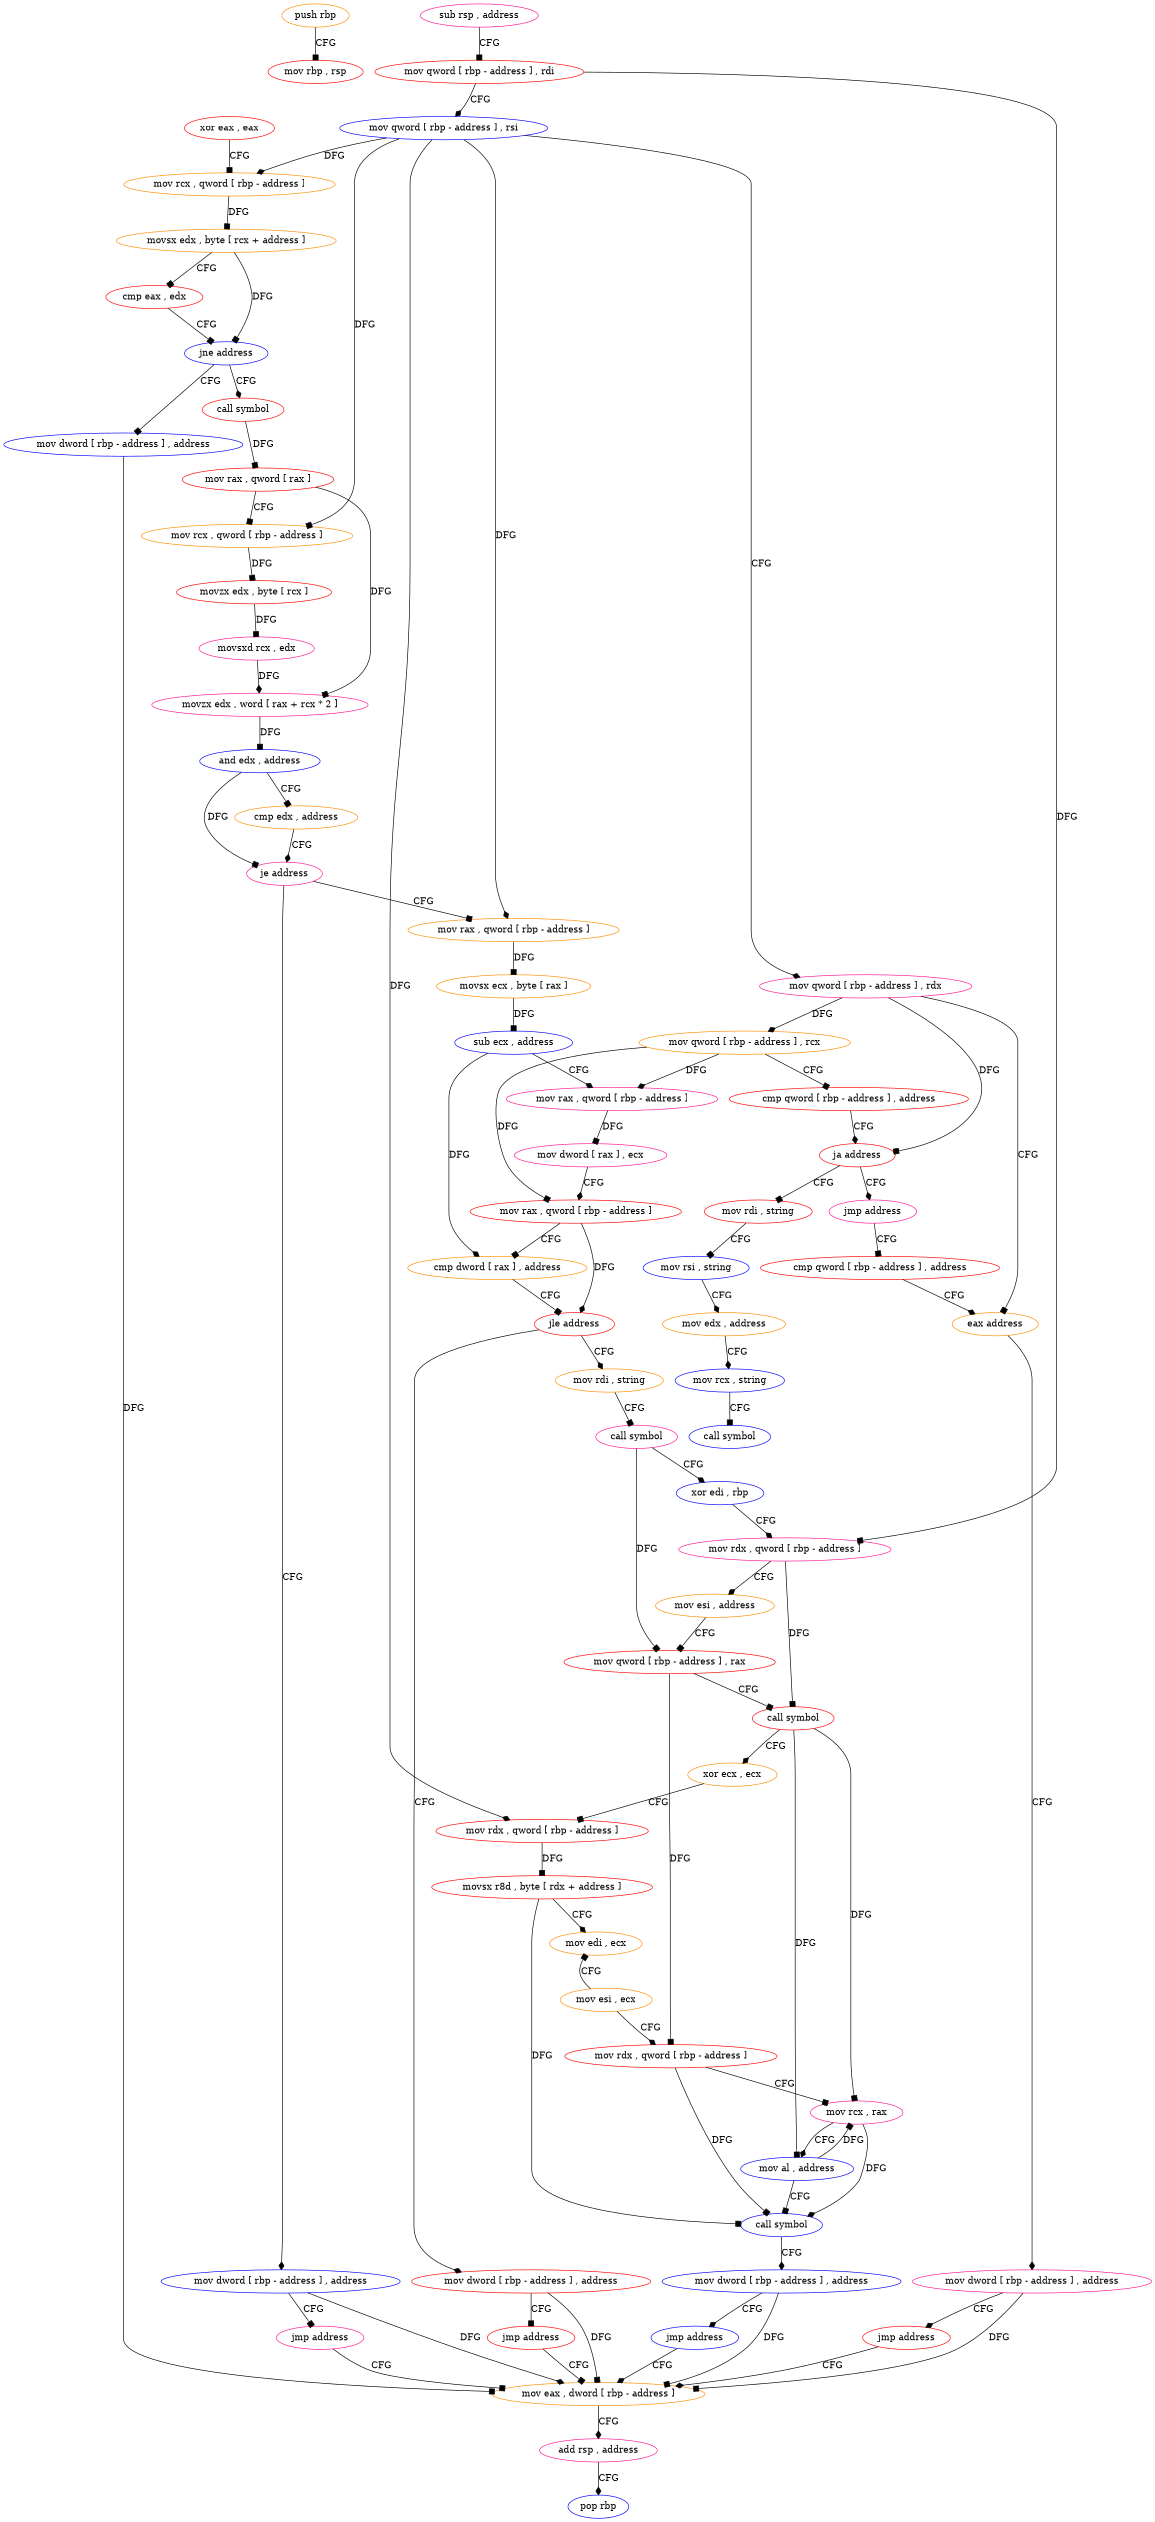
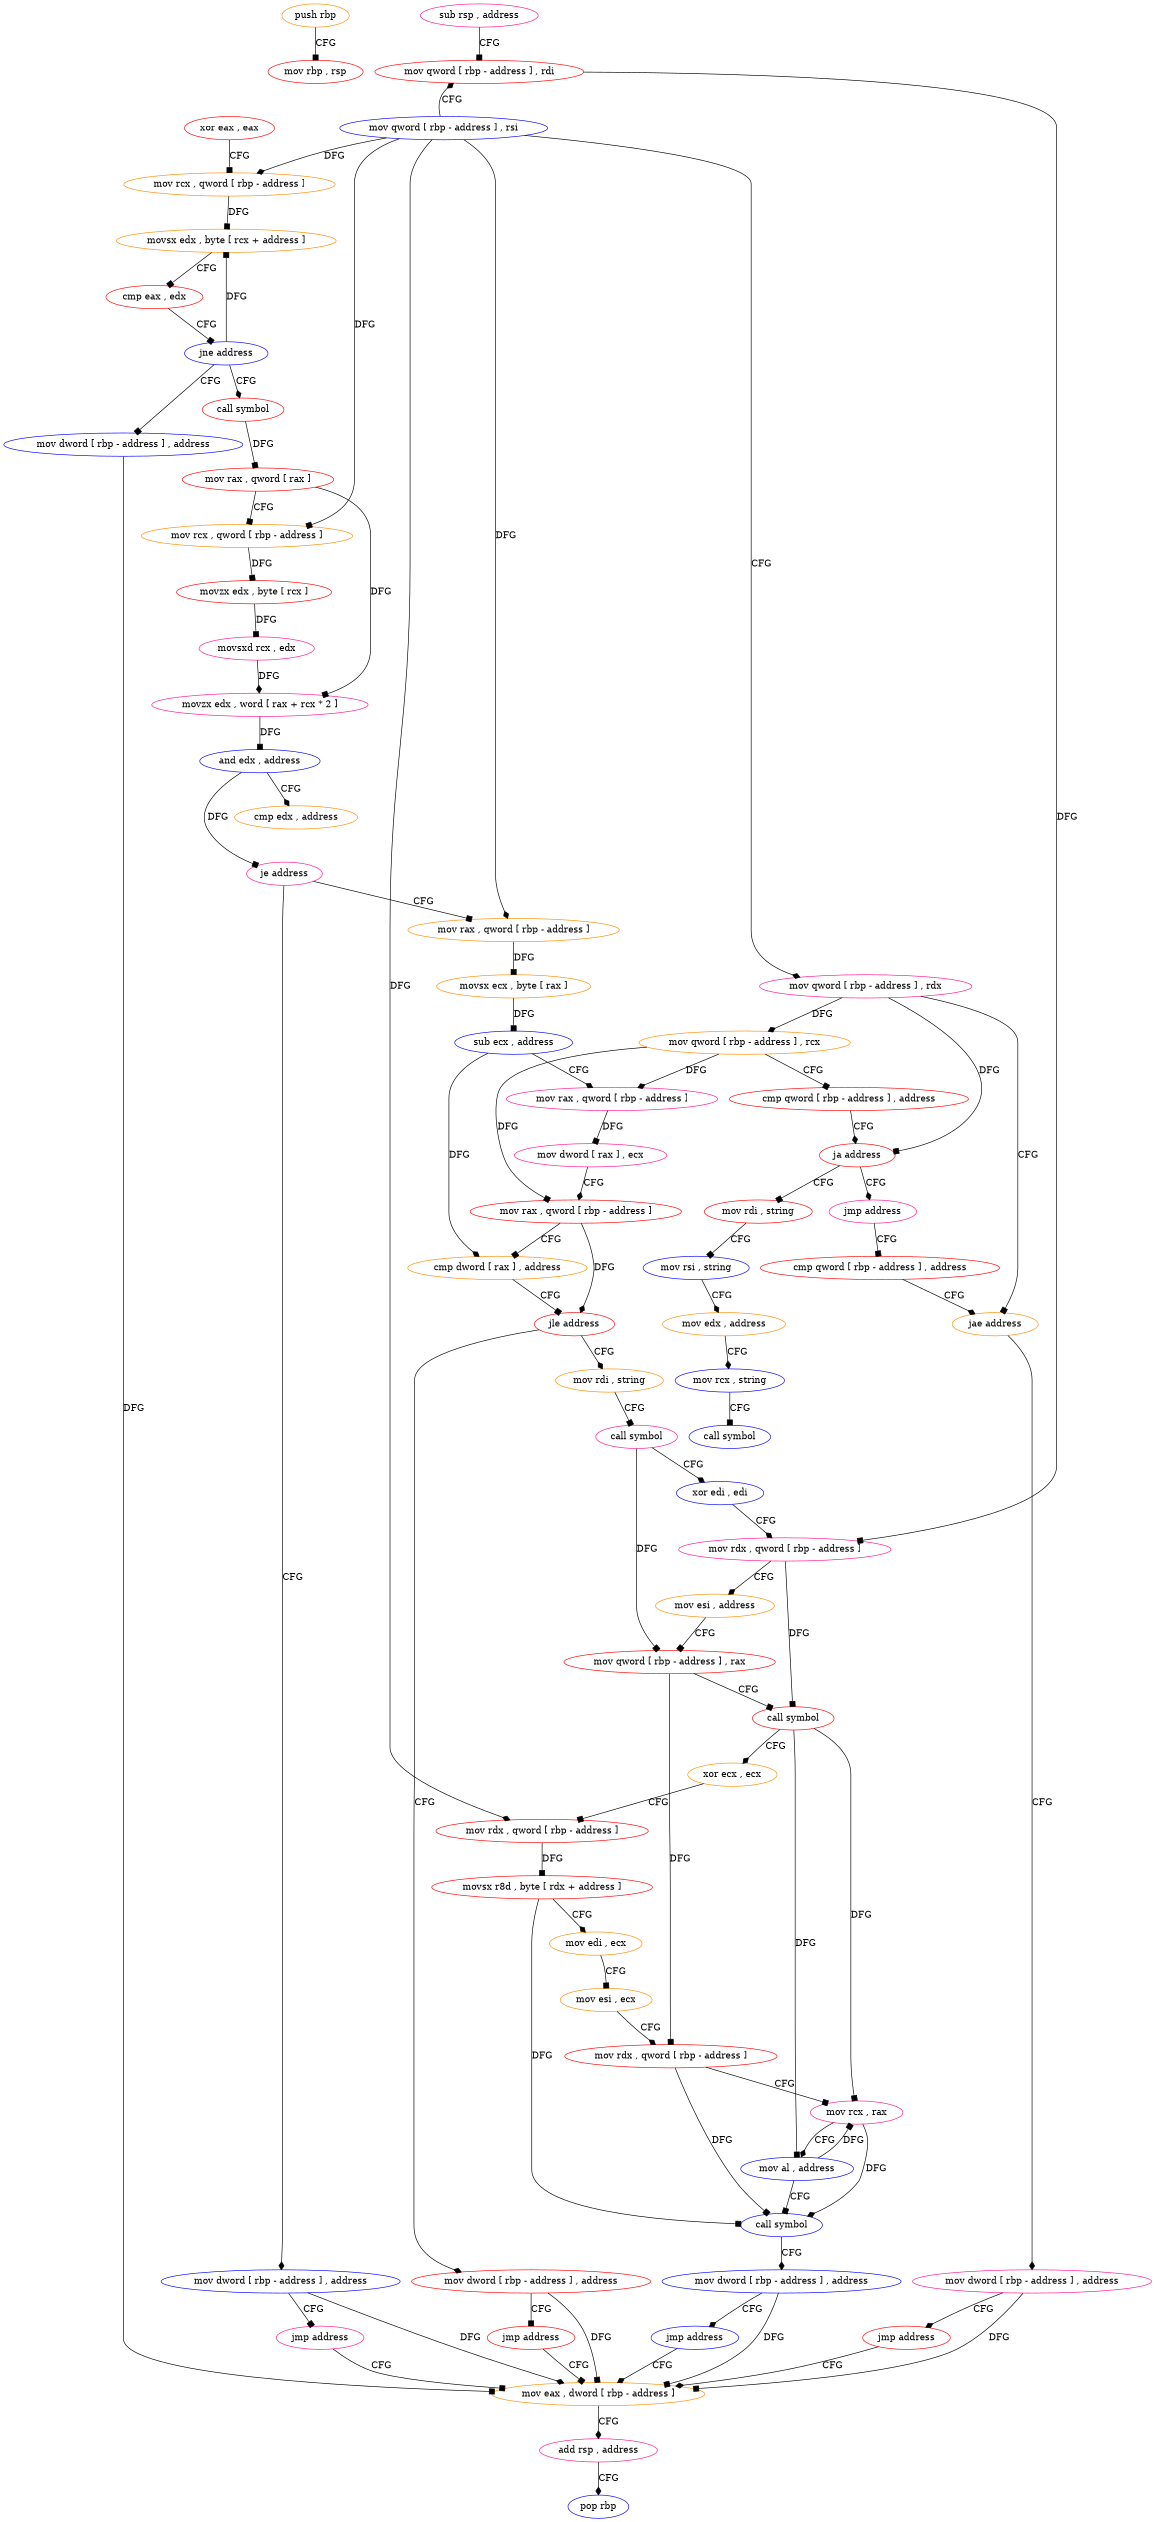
(469, 98) -> (440, 101)
(252, 294) -> (226, 300)
(276, 787) -> (276, 787)
(291, 842) -> none
(995, 1324) -> (995, 1324)
(720, 1493) -> (720, 1493)
(581, 1976) -> (604, 1968)
